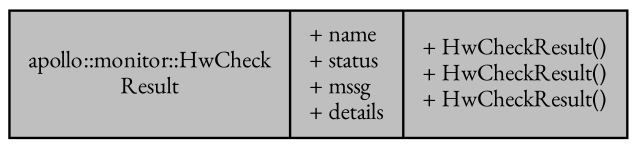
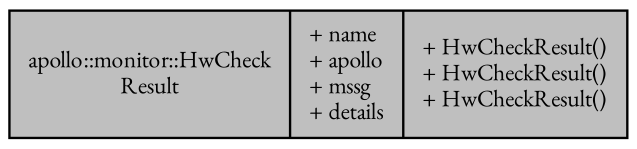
(344, 60) -> (347, 60)
